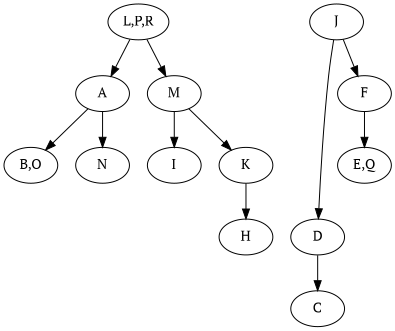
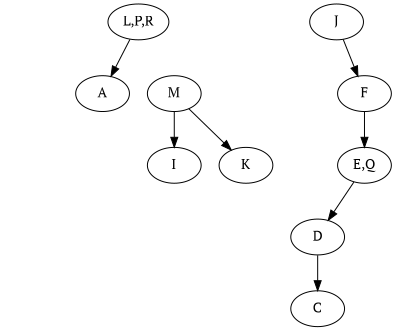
(154, 53) -> none
(324, 124) -> (344, 197)
(31, 165) -> none
(103, 165) -> none
(246, 237) -> none
